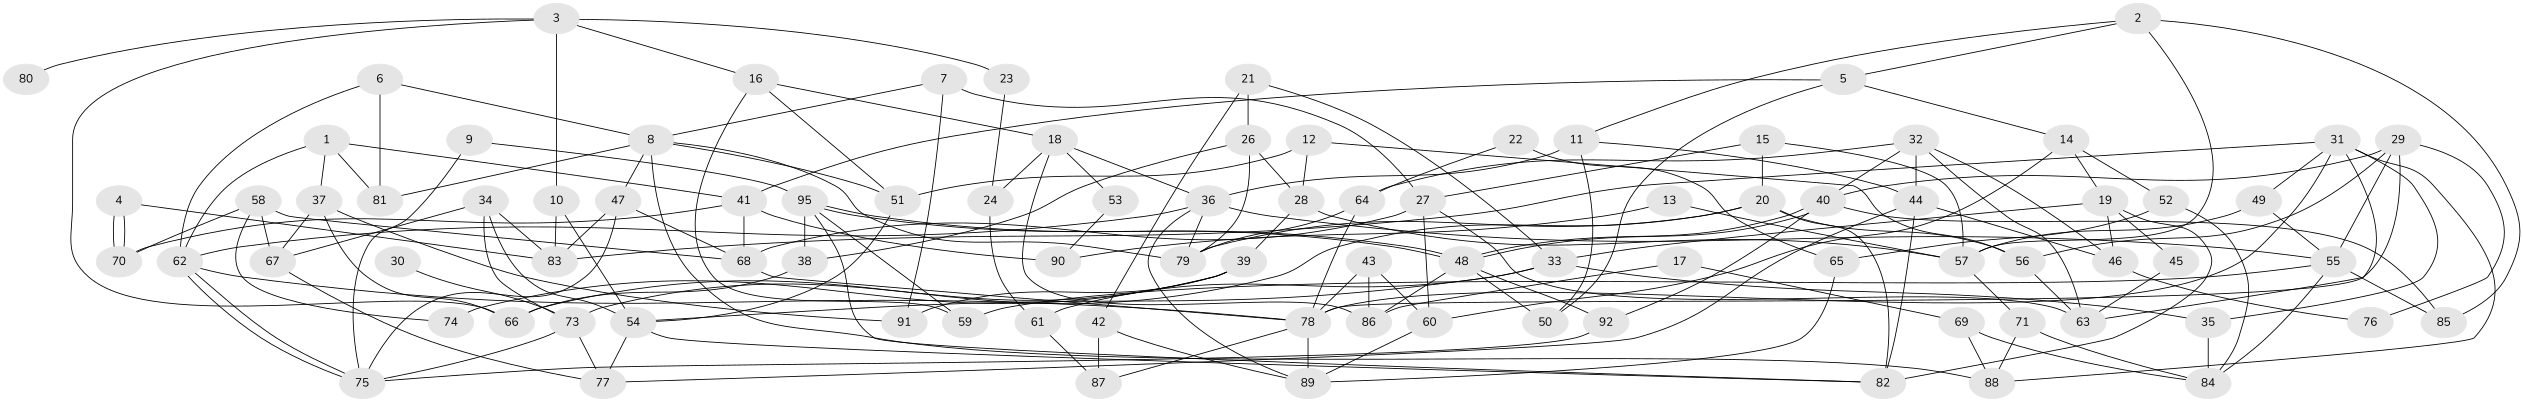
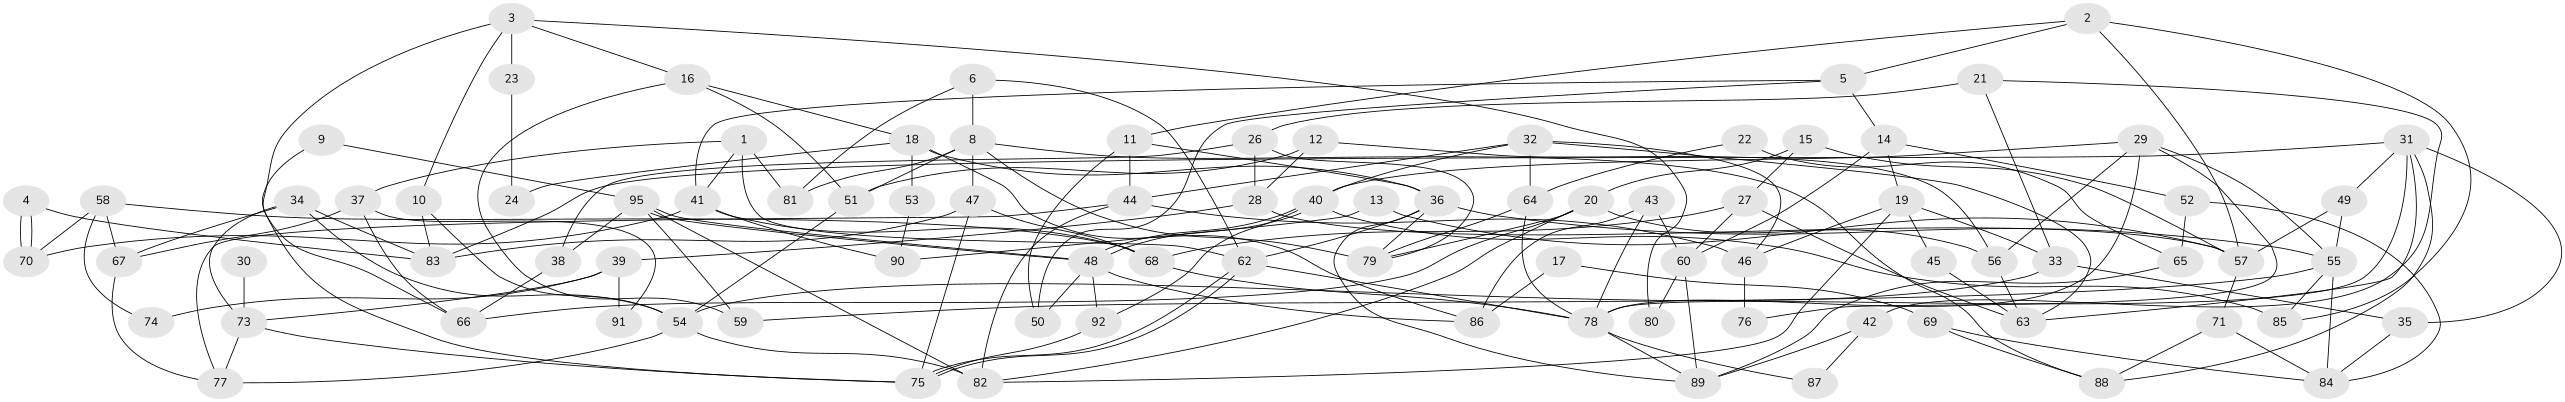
(944, 79) -> none
none -> (1668, 292)
(1038, 323) -> none
